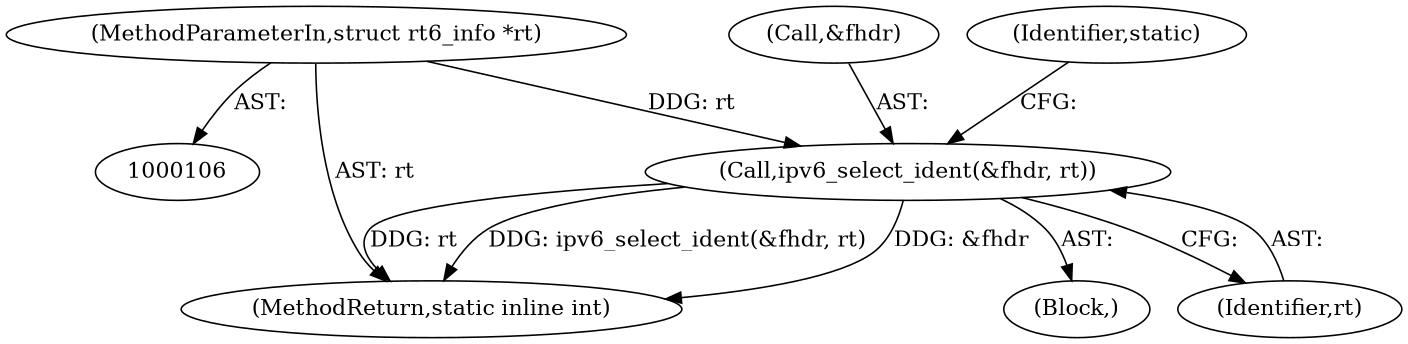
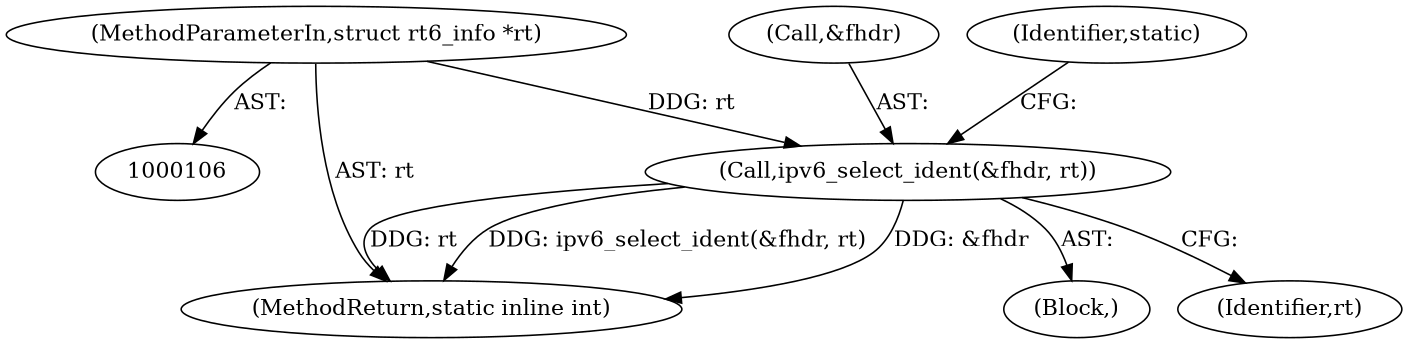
(1221, 214) -> none
